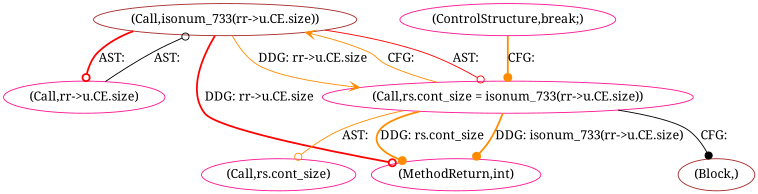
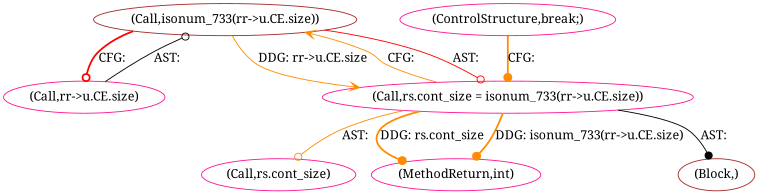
(114, 58) -> (114, 58)
(255, 133) -> none
(716, 136) -> (716, 136)
